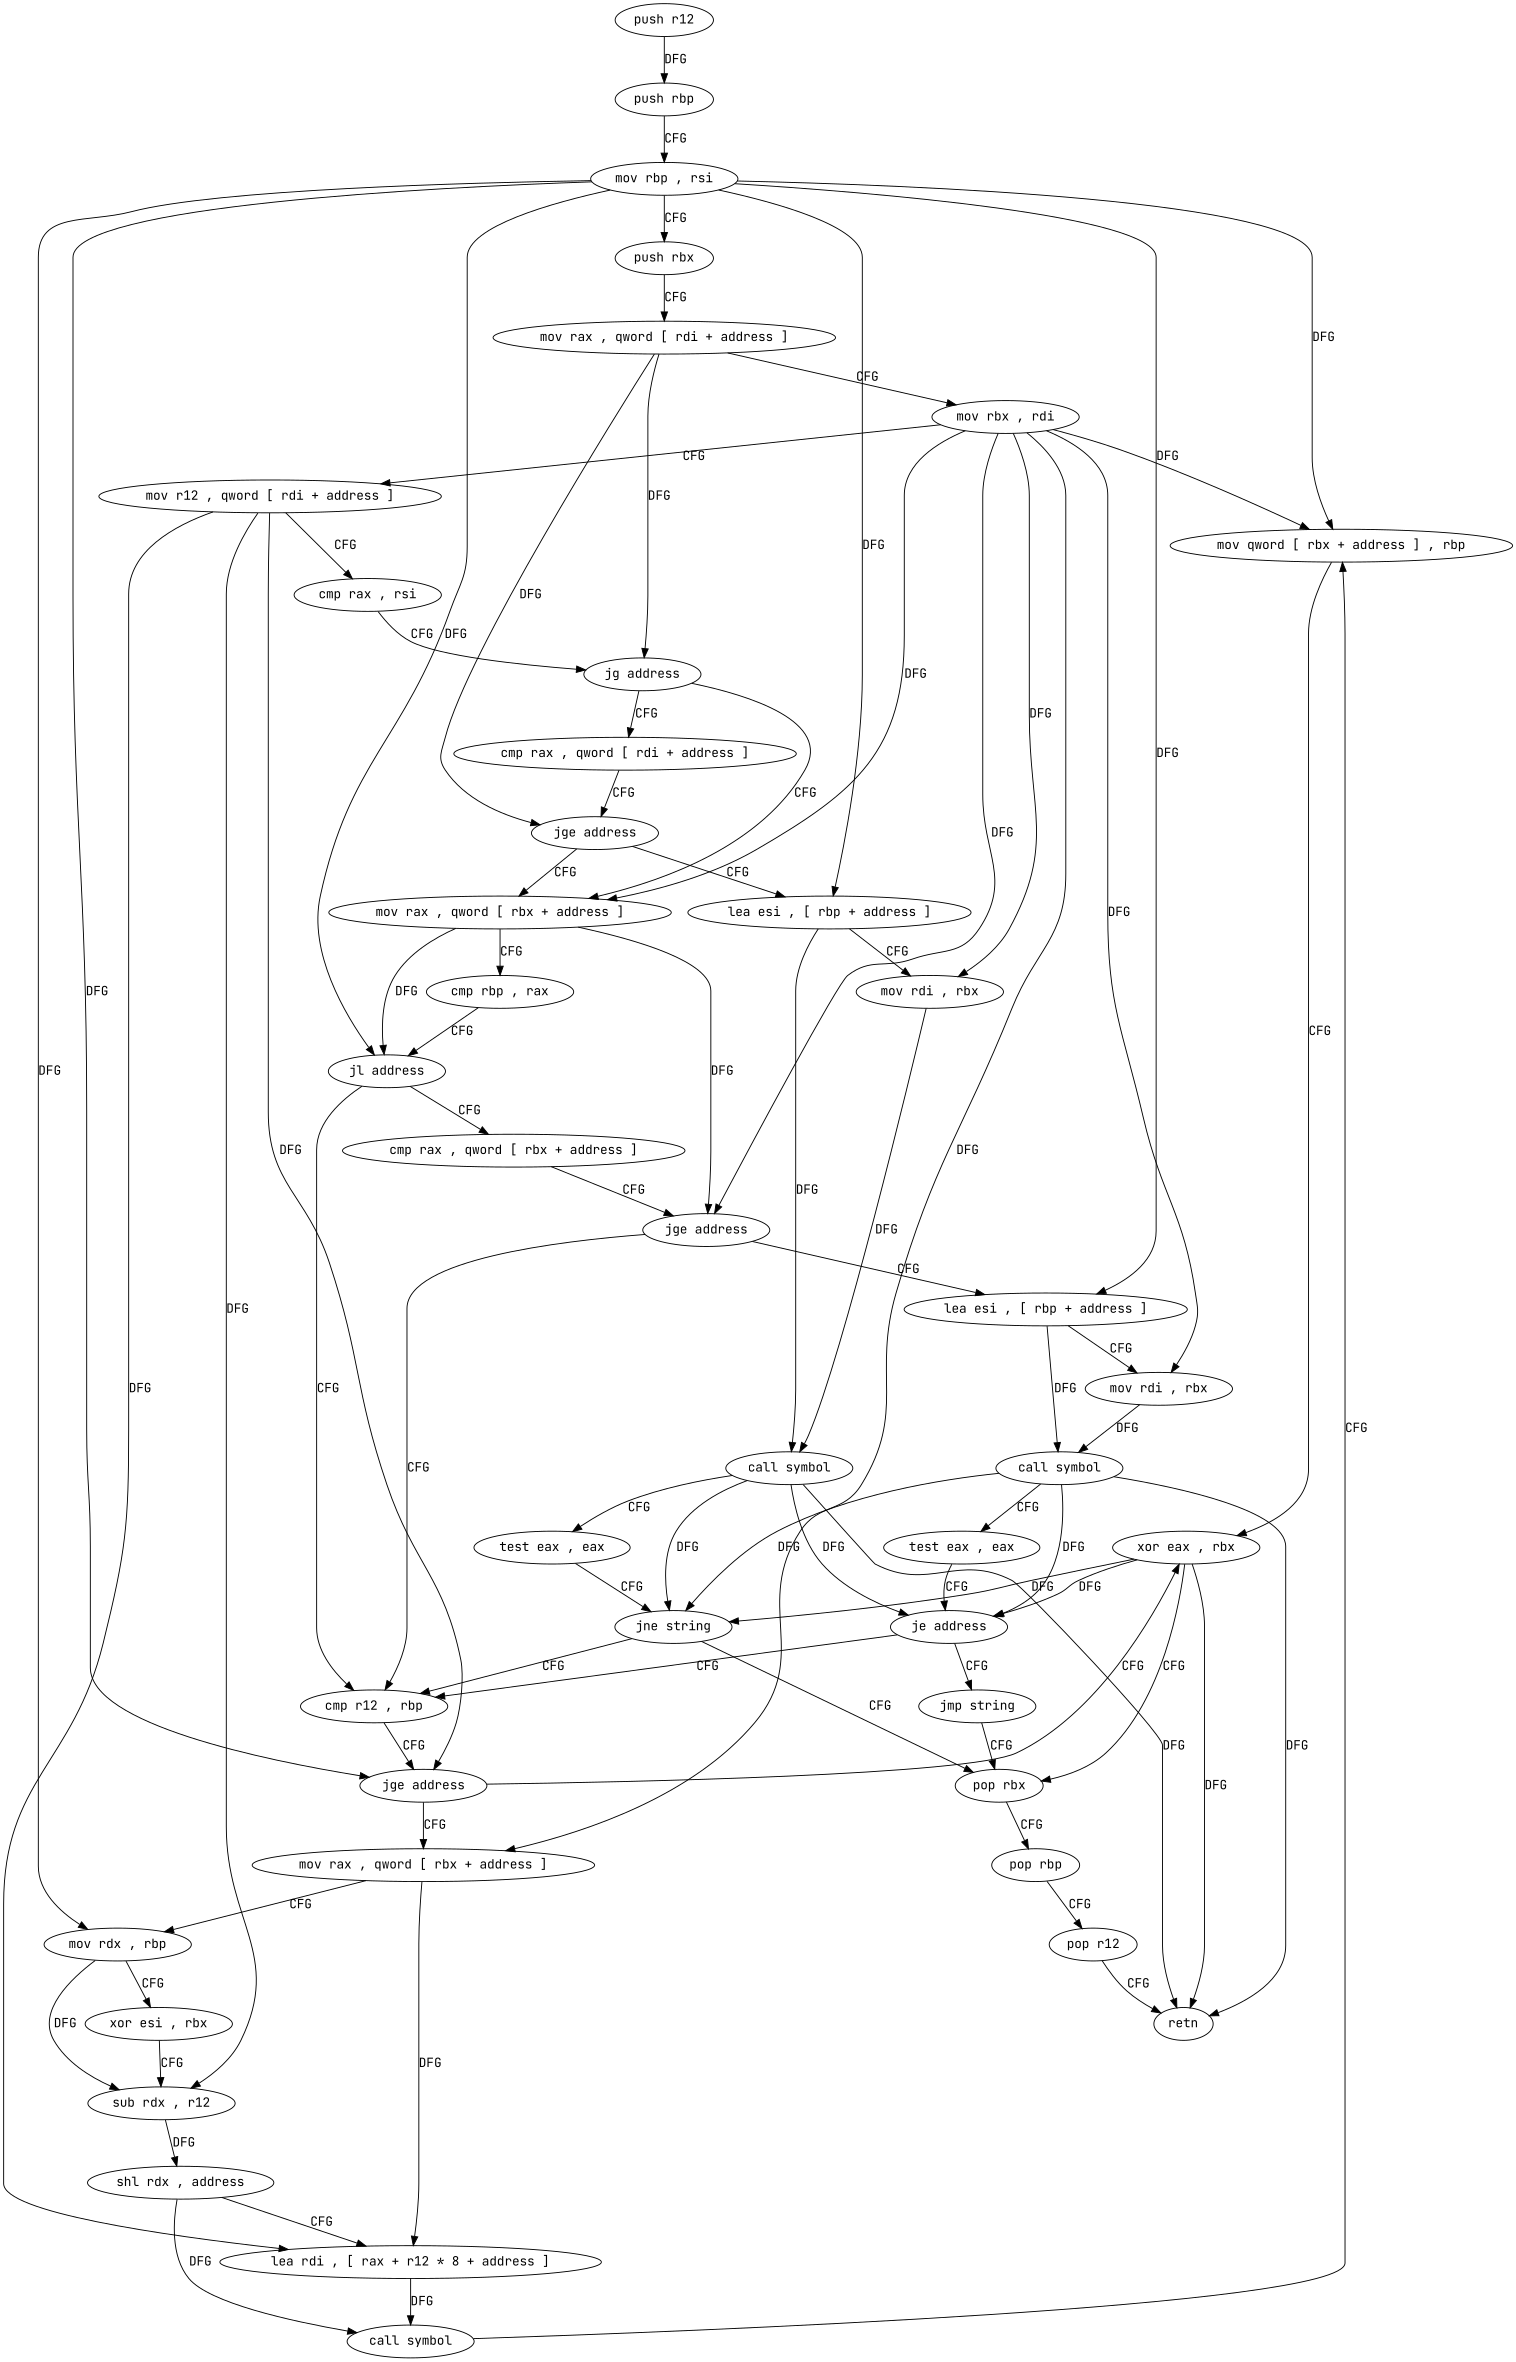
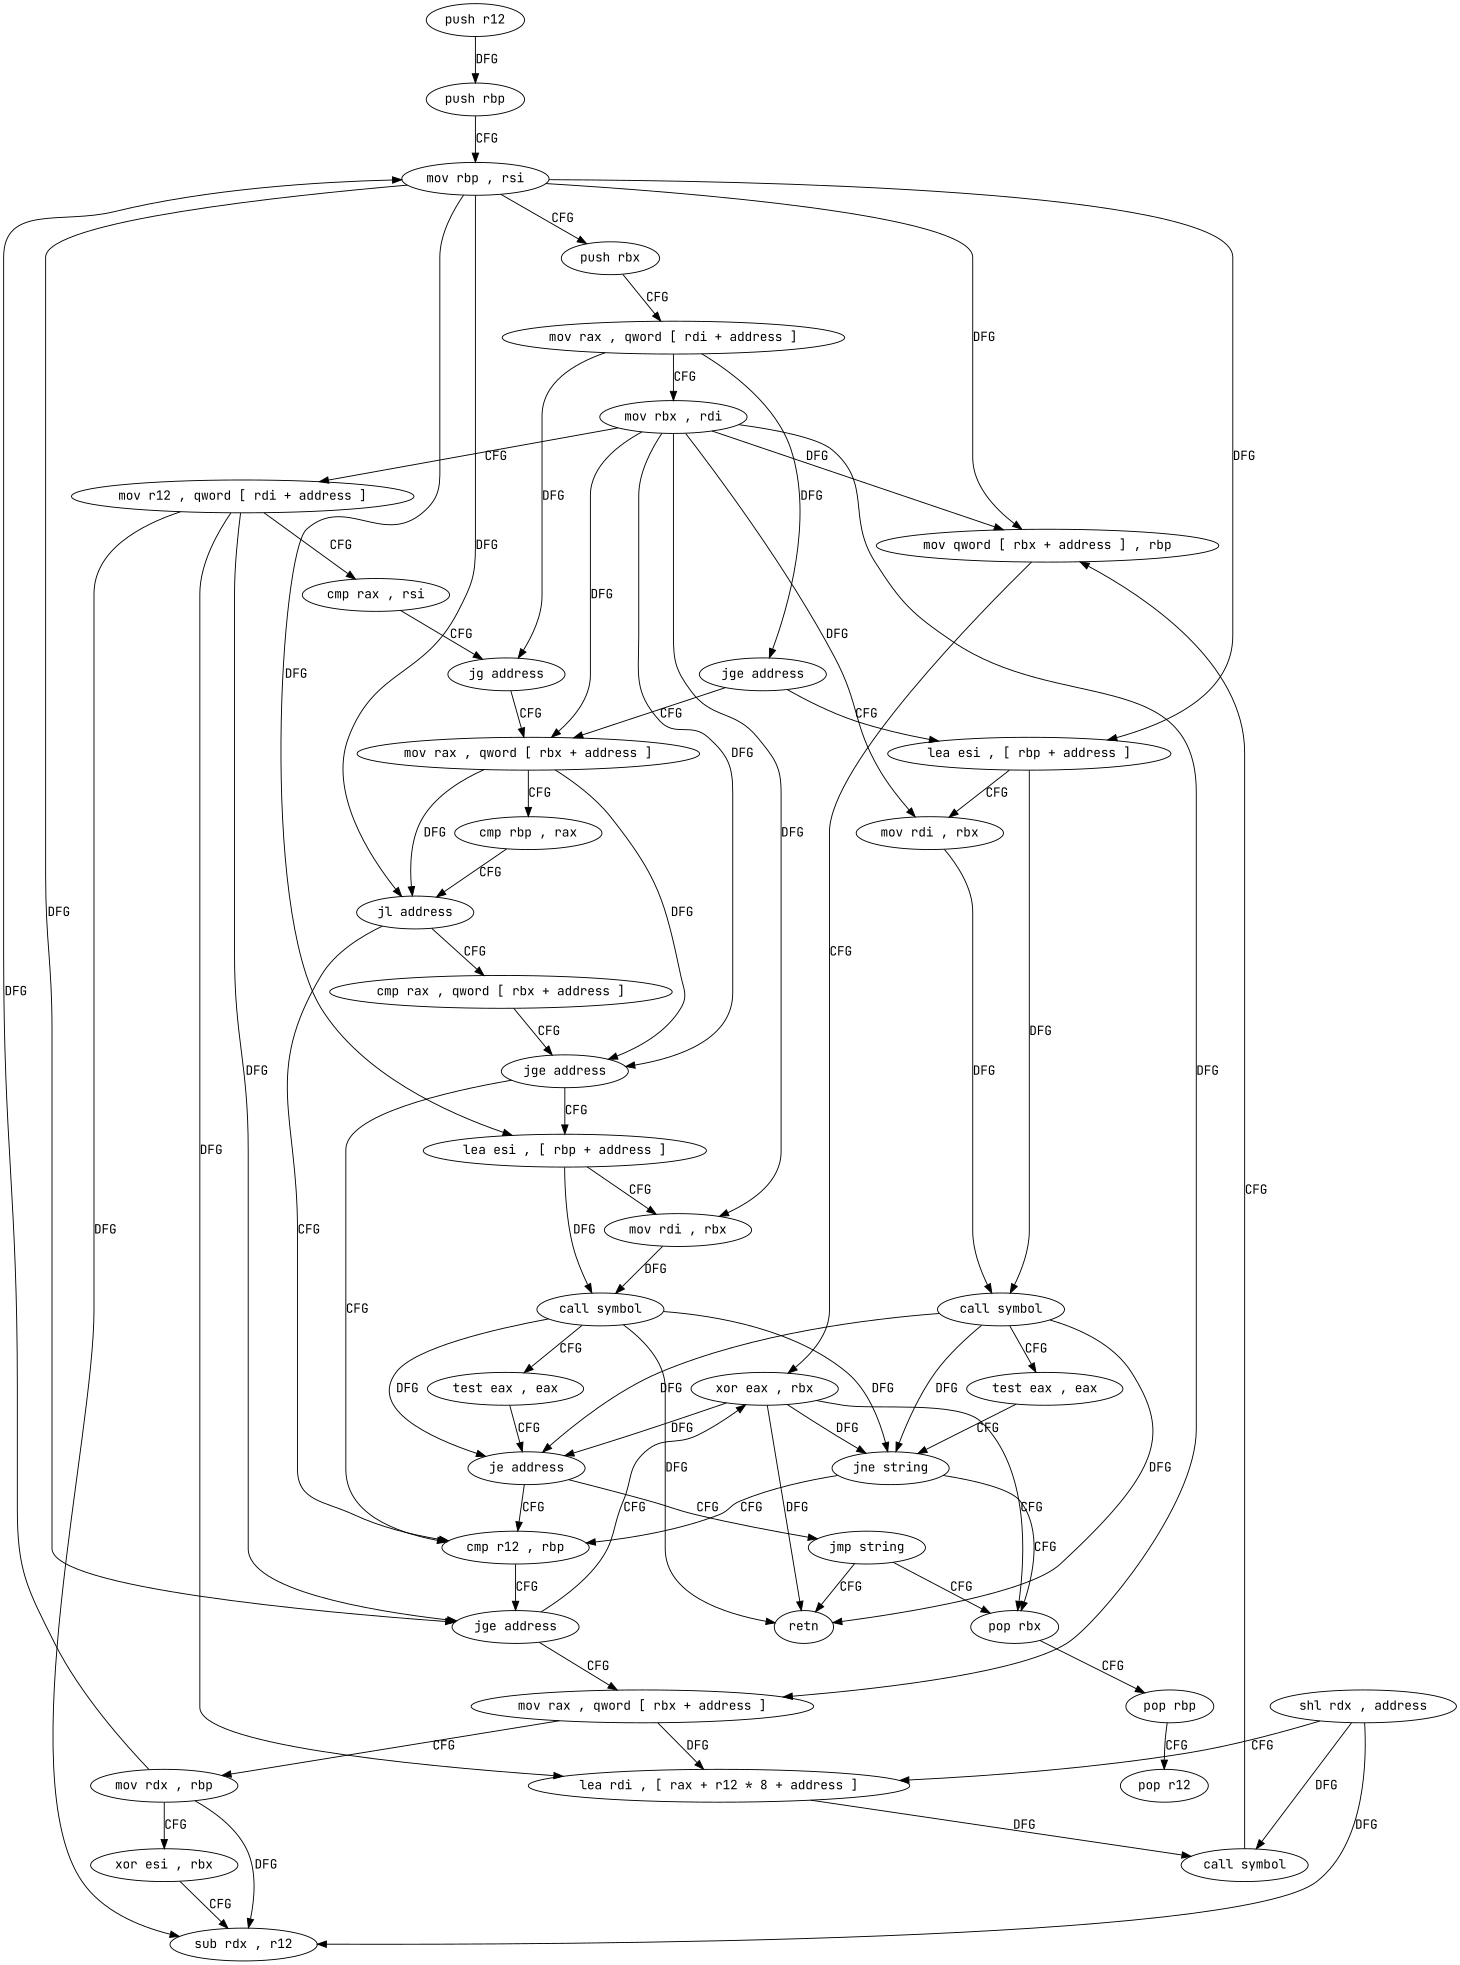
(625, 754) -> none
(38, 811) -> (4, 826)
(1124, 1988) -> (838, 1584)
(170, 2138) -> (910, 1934)
